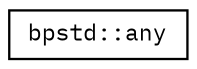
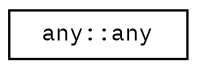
(98, 35) -> (98, 35)
